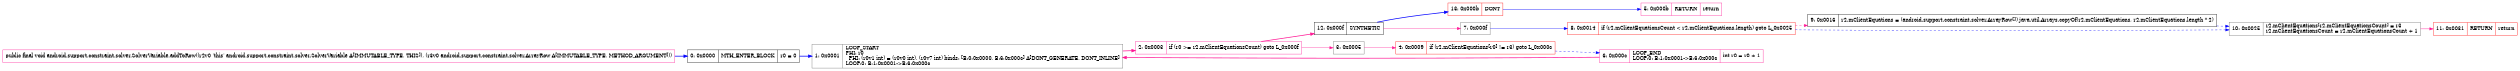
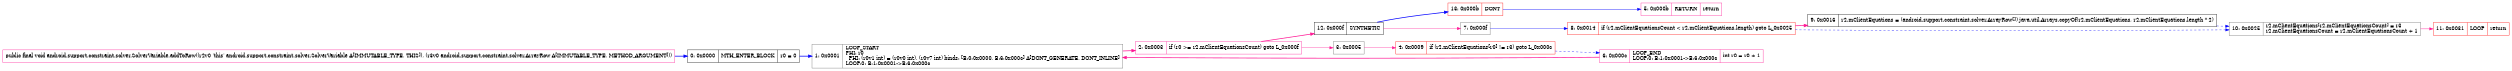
(1800, 26) -> (1800, 26)
(2481, 29) -> (2477, 29)
